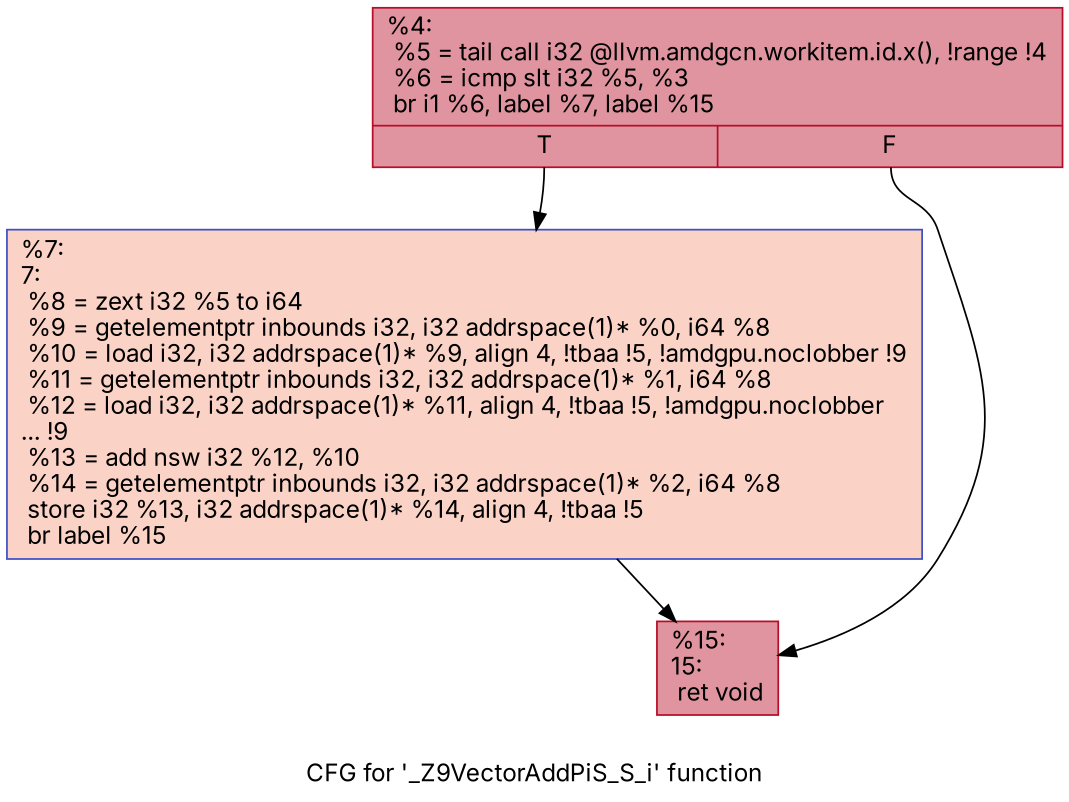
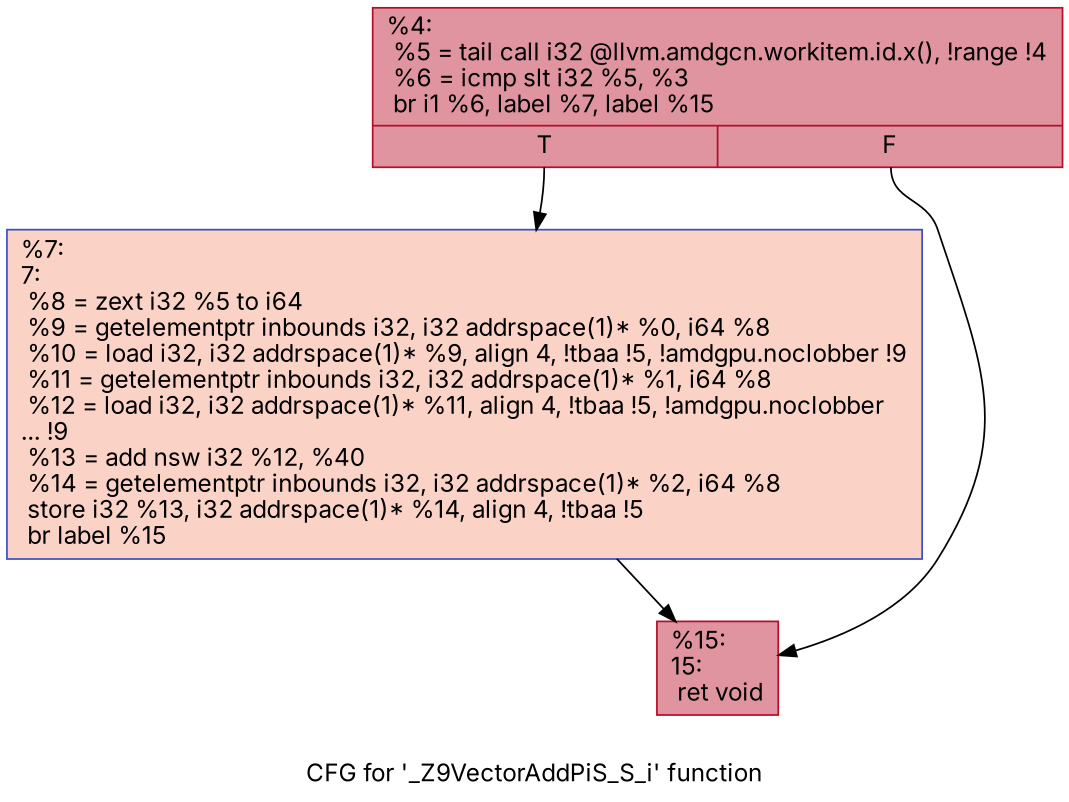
(191, 458) -> (193, 458)
